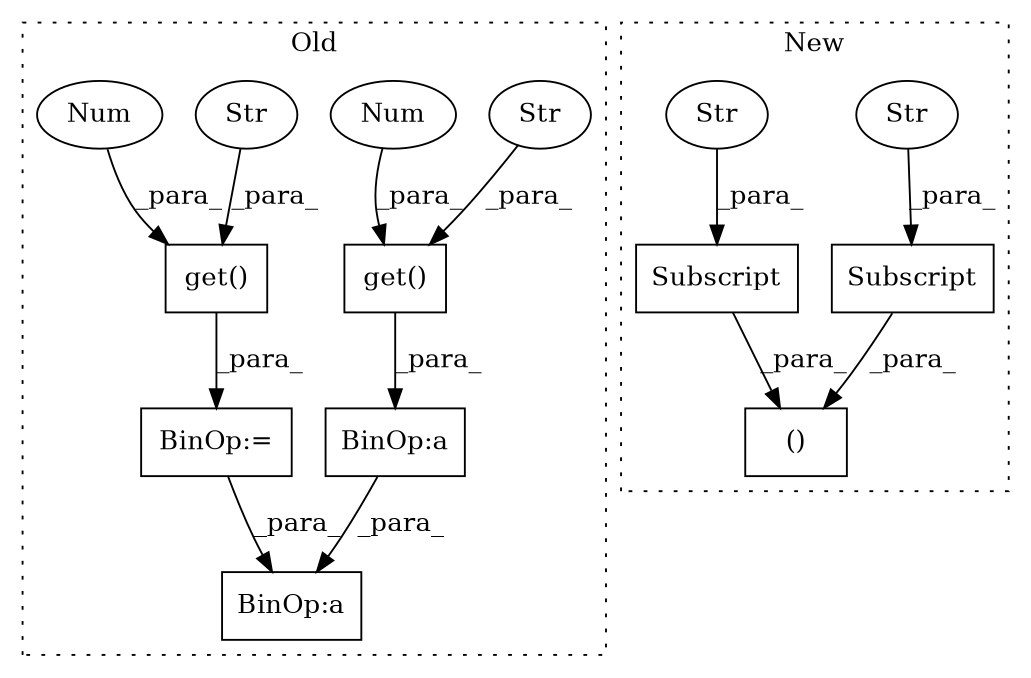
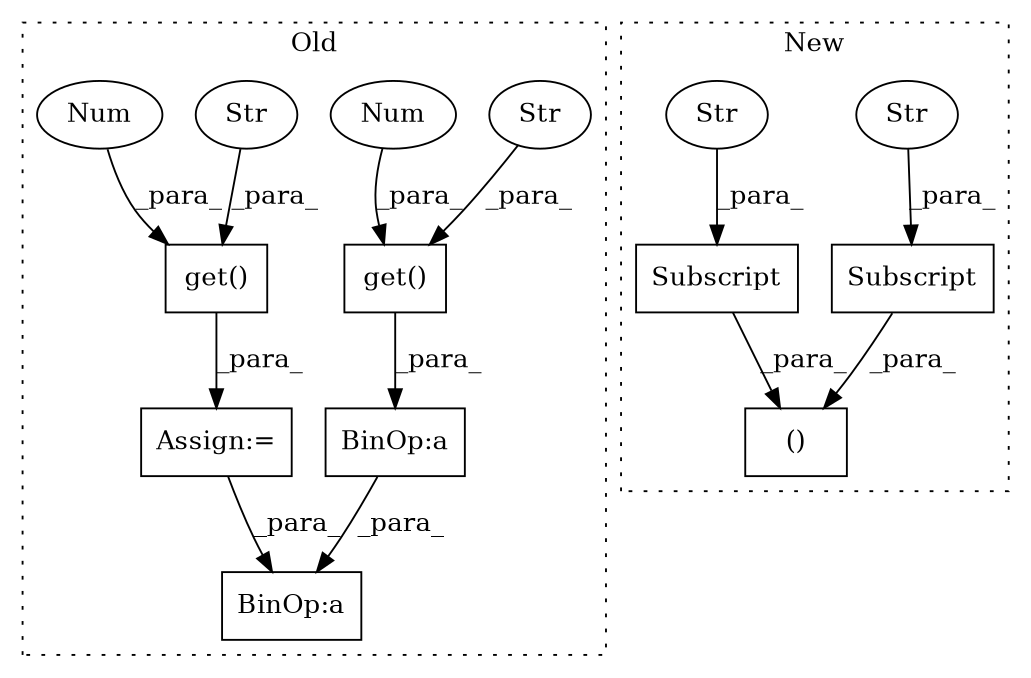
(216, 442) -> (216, 442)
